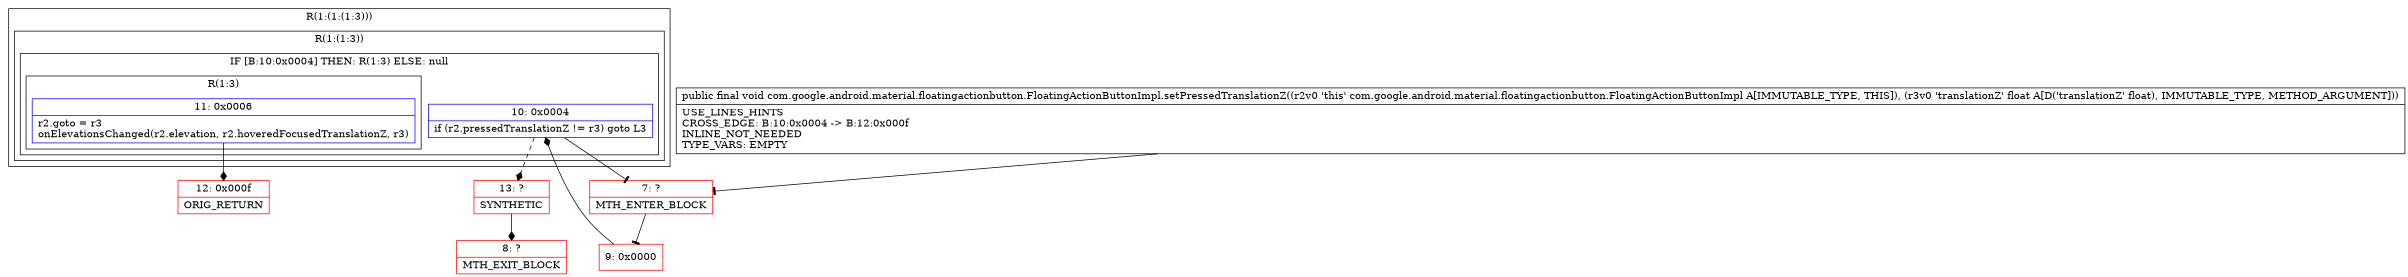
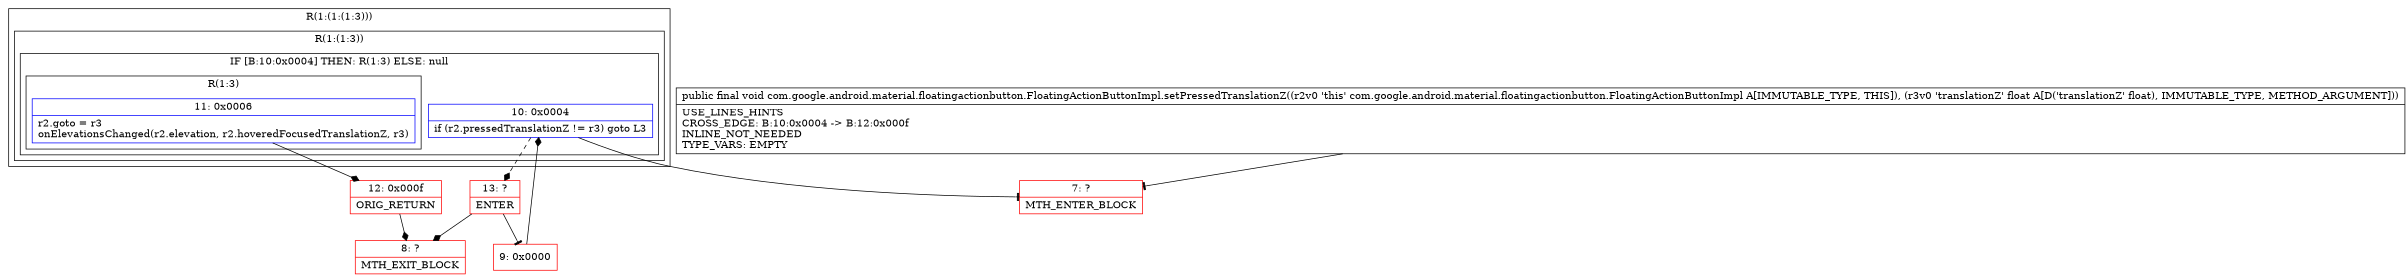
(512, 205) -> (495, 205)
none -> (402, 223)
(641, 227) -> (510, 227)
